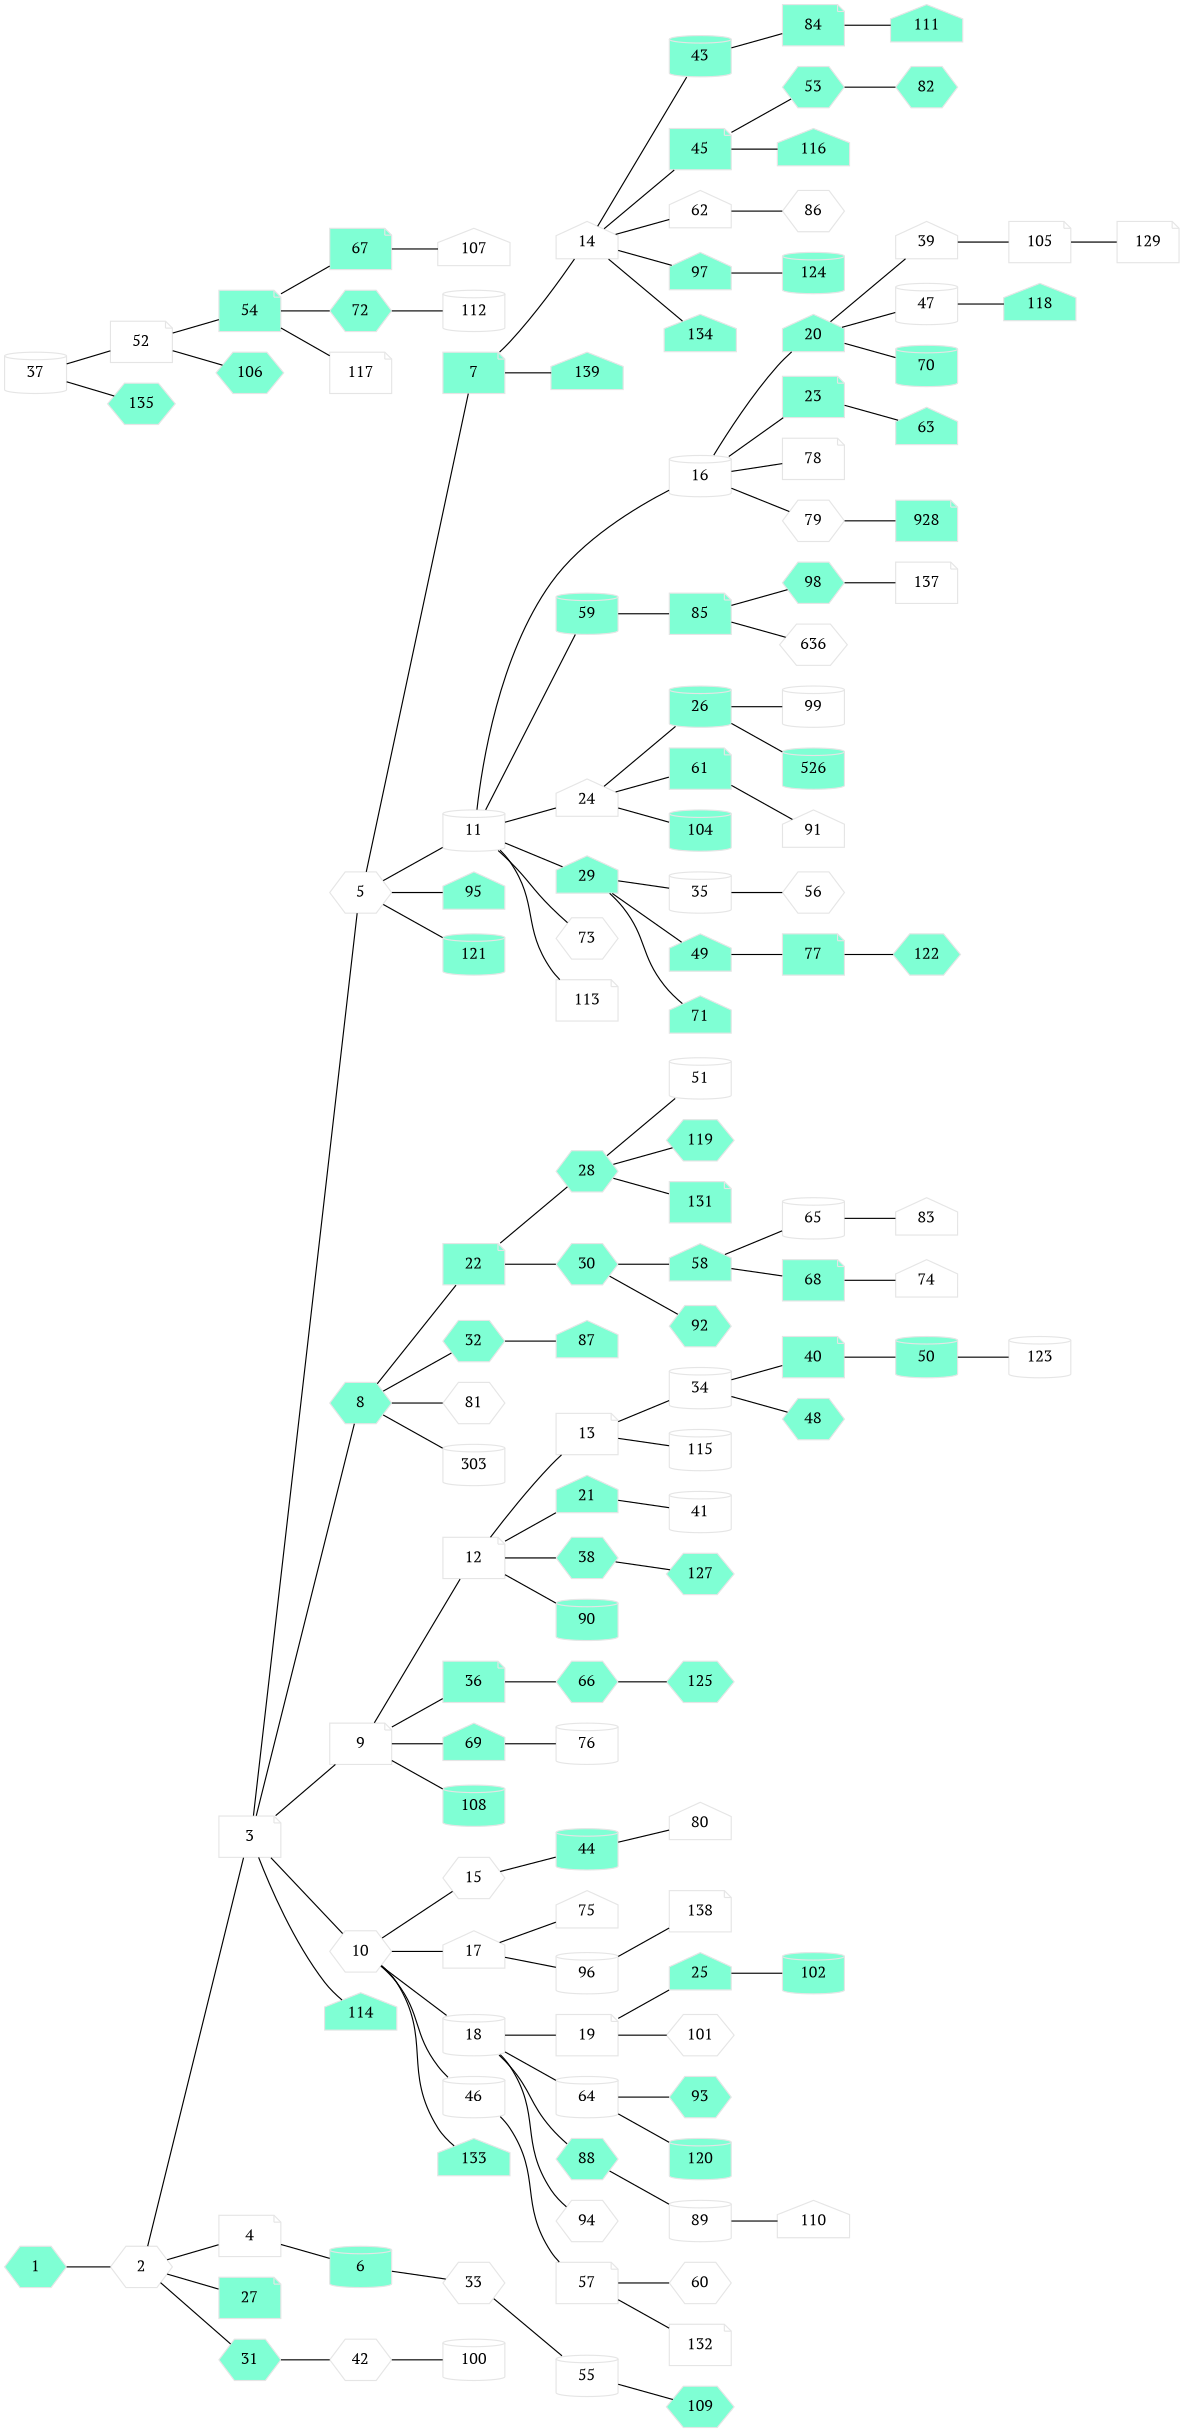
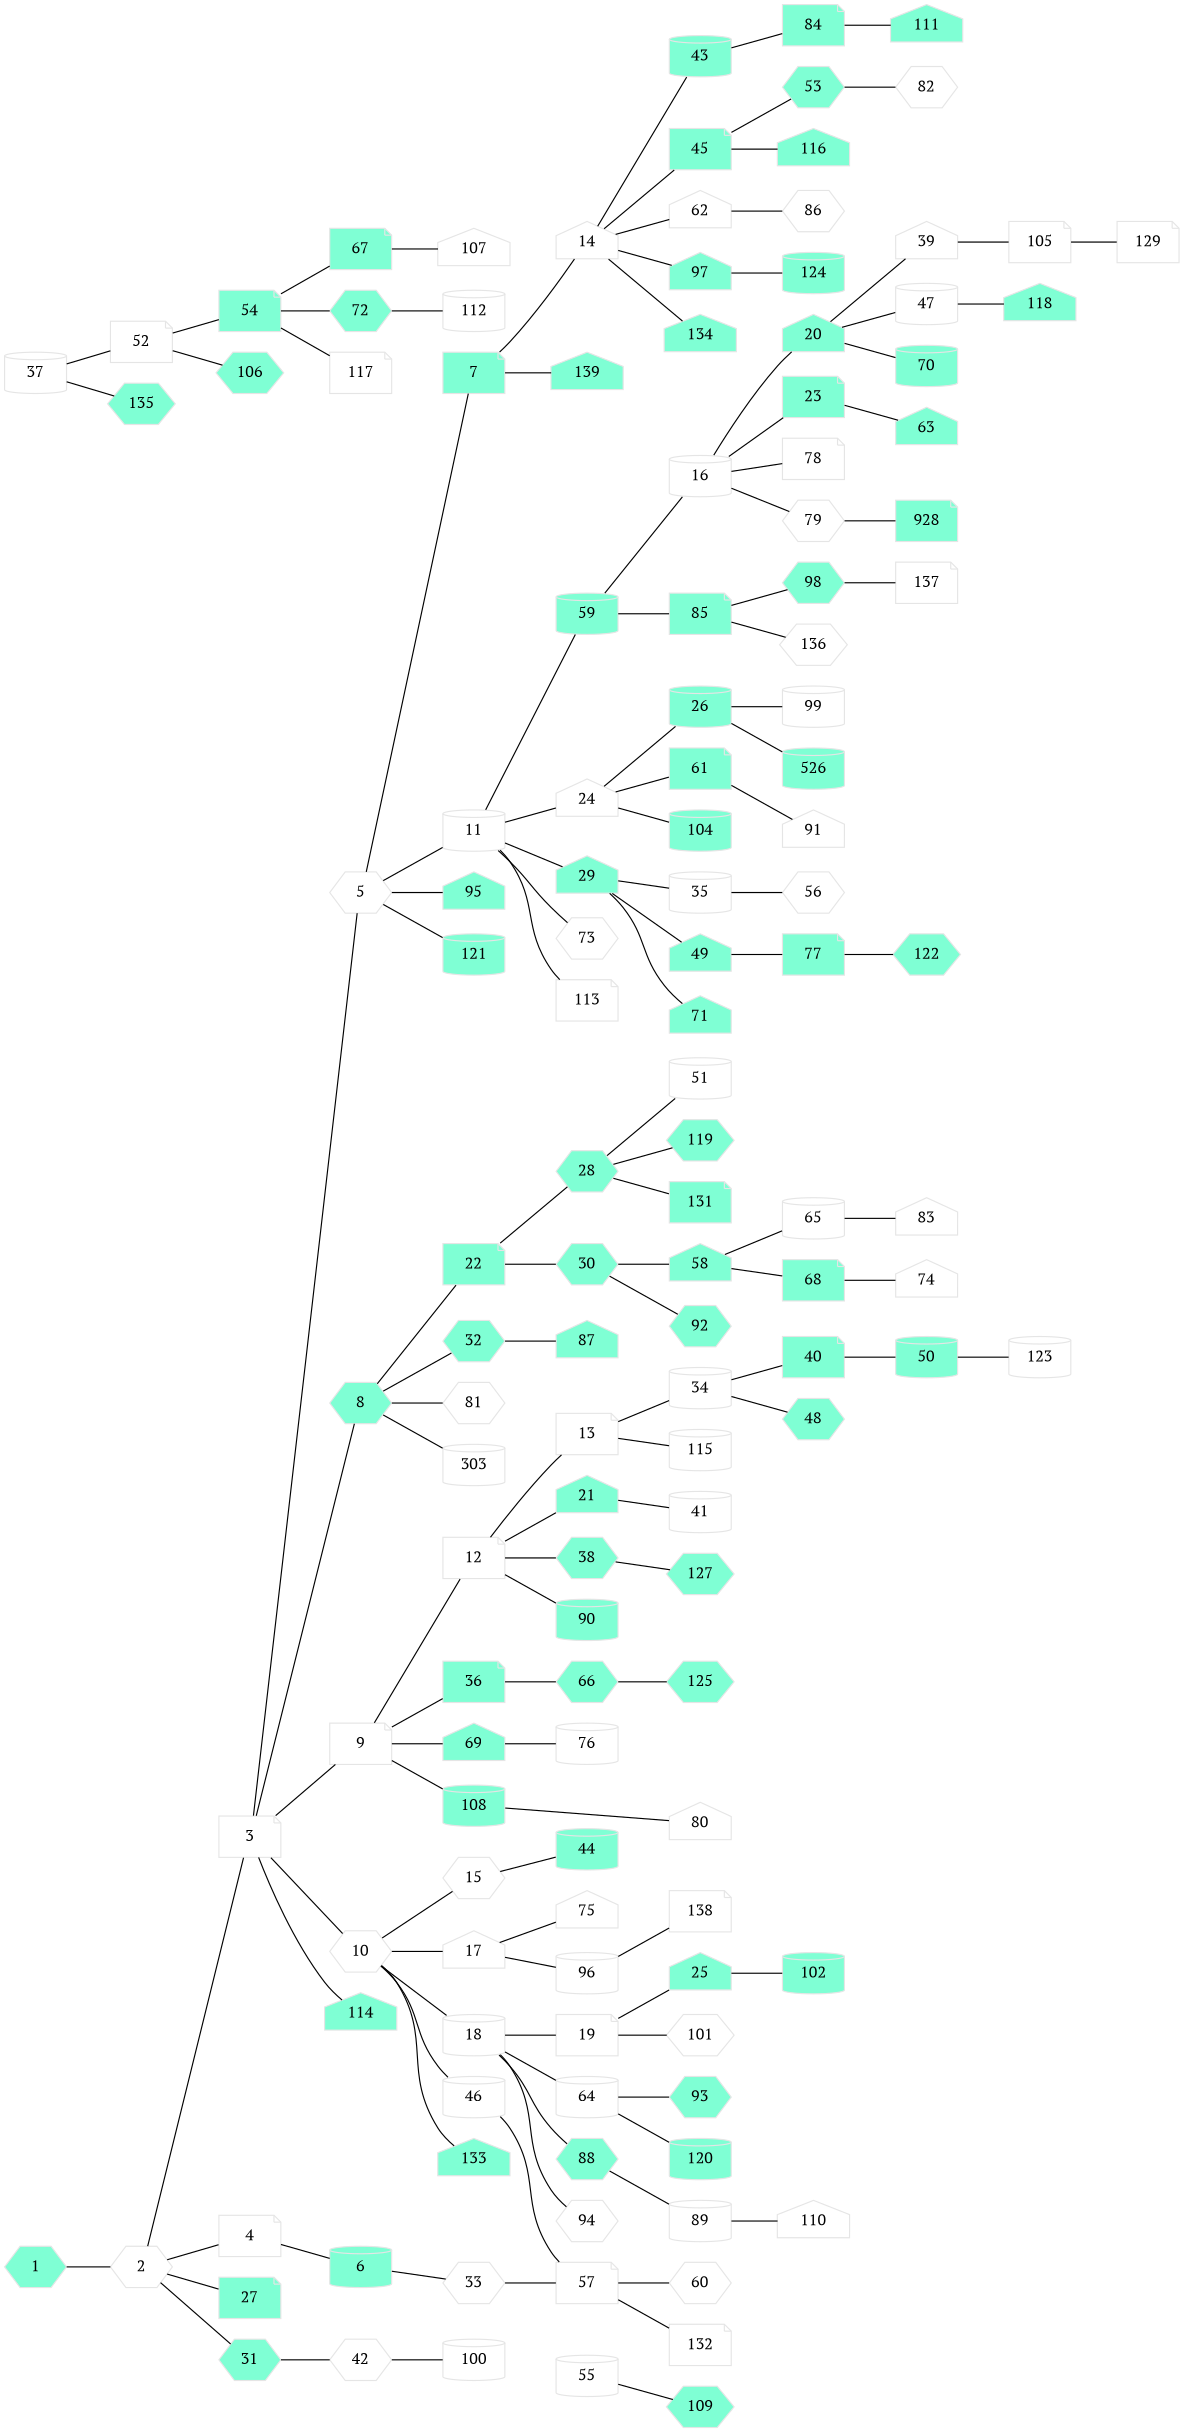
(927, 87) -> (927, 87)
(528, 621) -> (644, 545)
(813, 645) -> (813, 645)
(644, 1836) -> (587, 1814)
(528, 2327) -> (530, 2283)
